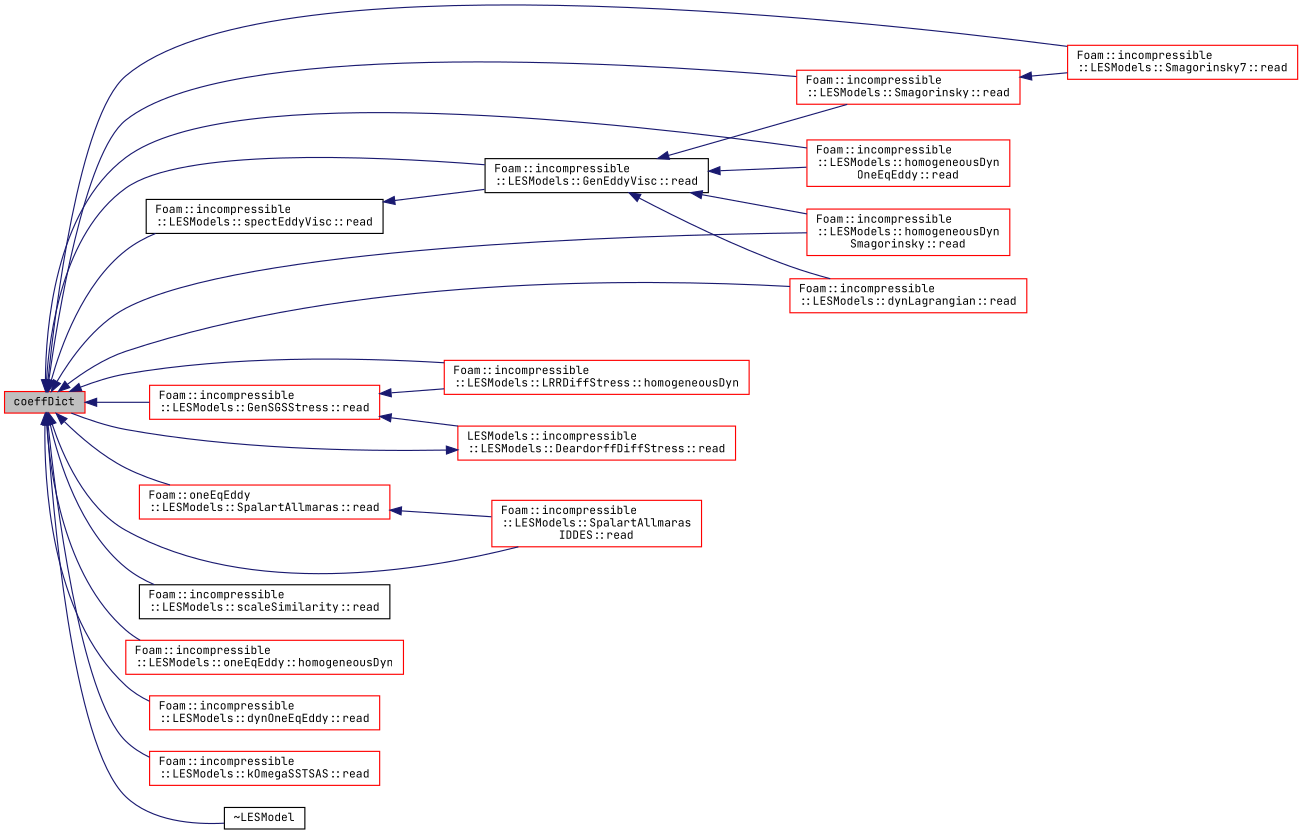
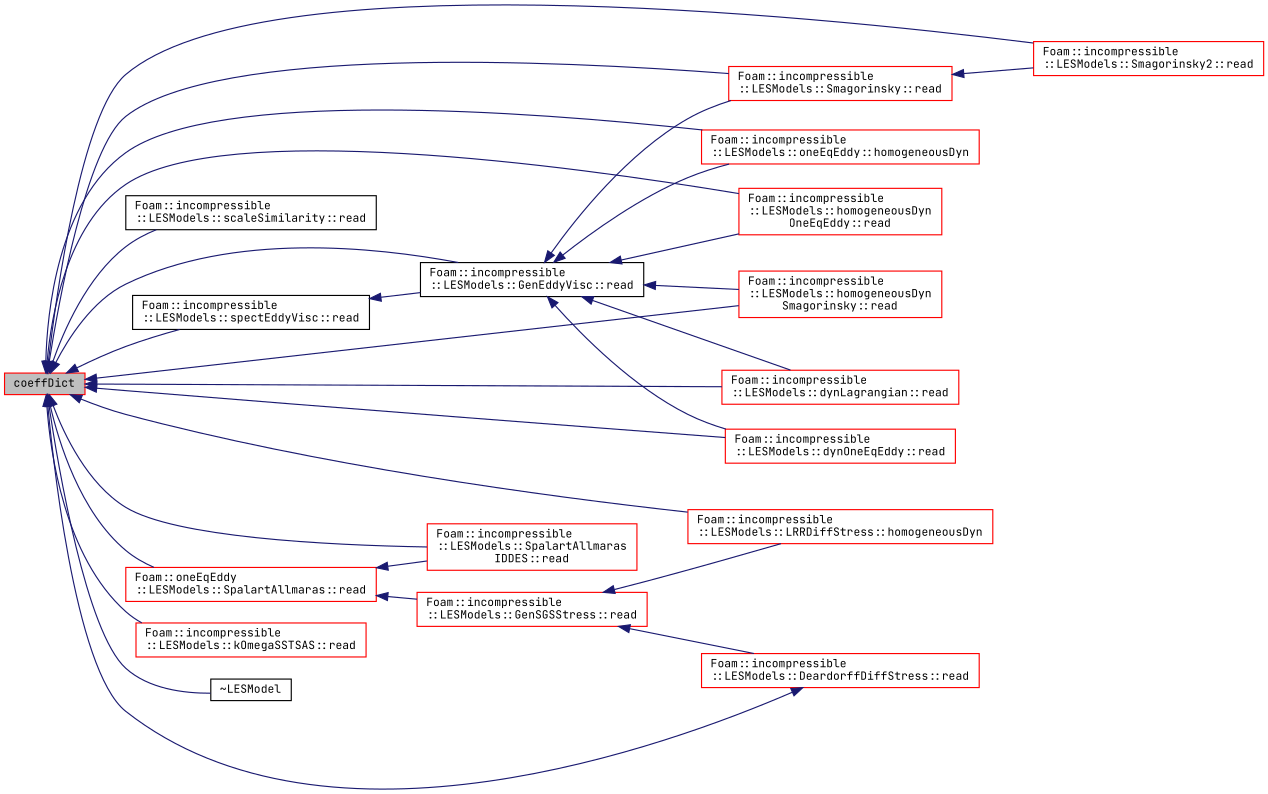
(1183, 62) -> (1149, 59)
none -> (641, 201)
none -> (633, 379)
(123, 402) -> (402, 598)
(597, 443) -> (840, 671)
